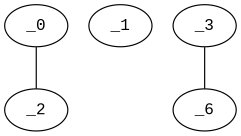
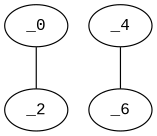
(120, 26) -> none
(205, 26) -> (120, 26)
